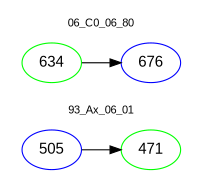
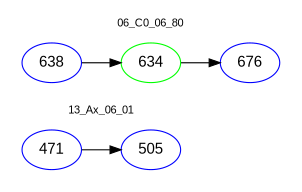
none -> (52, 63)
(101, 111) -> (101, 111)
(96, 150) -> (96, 150)
(151, 150) -> (52, 150)
